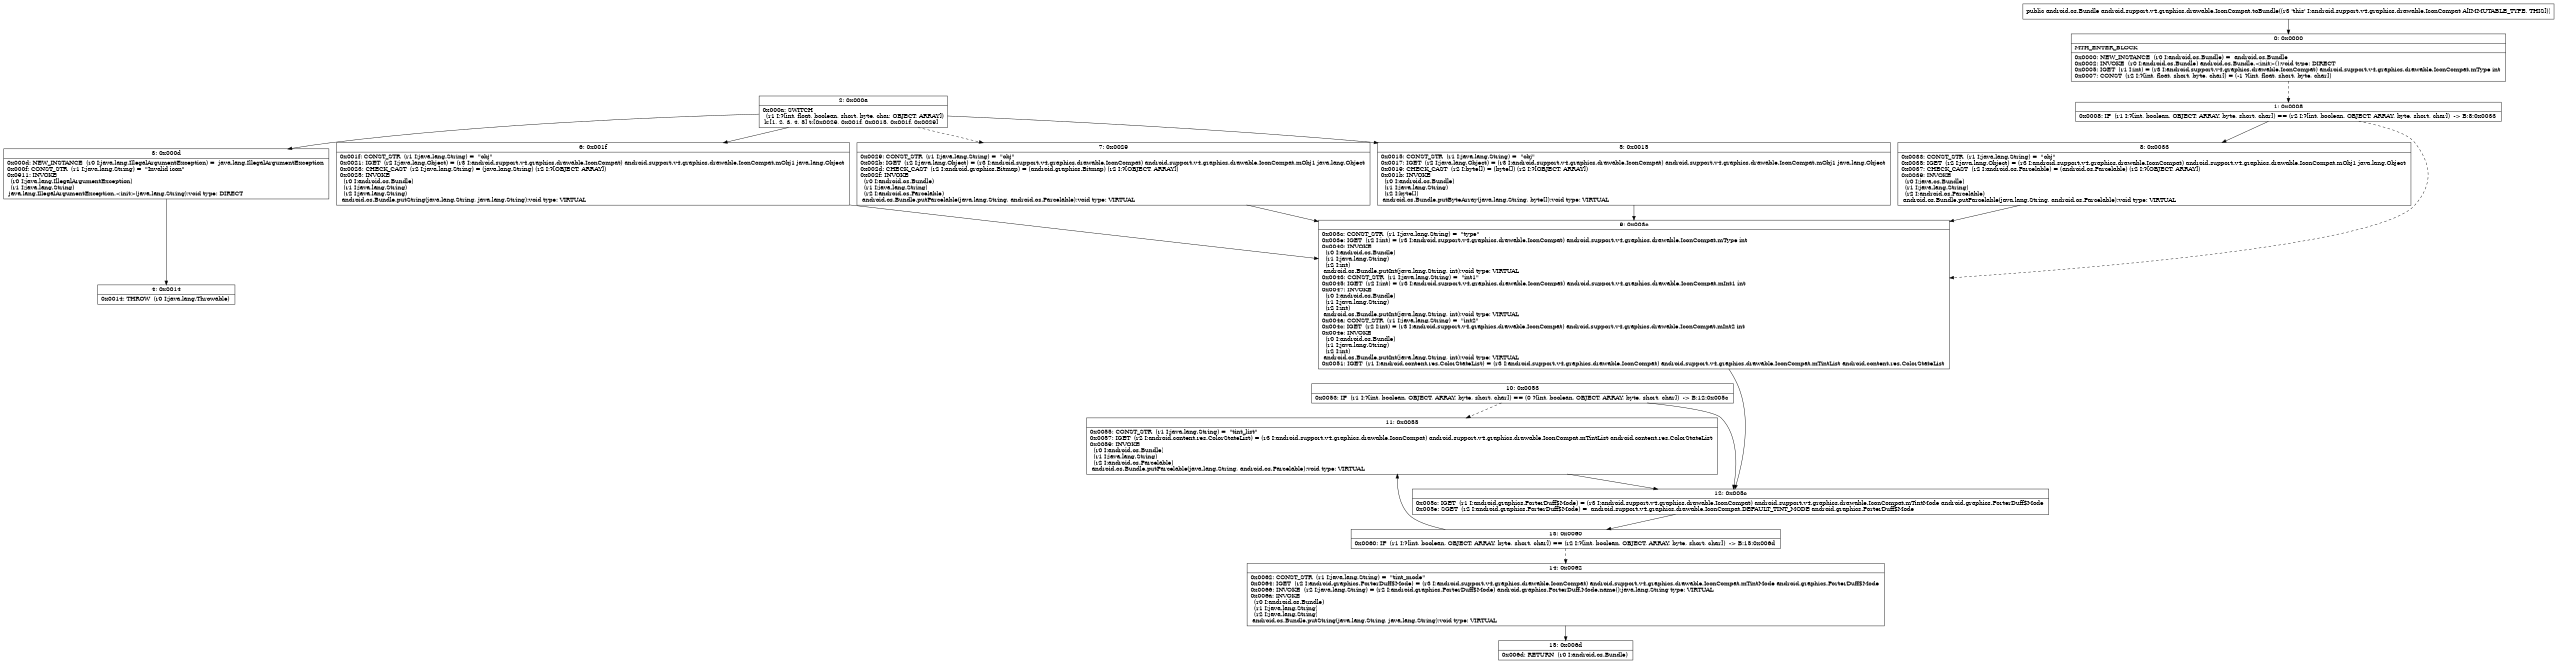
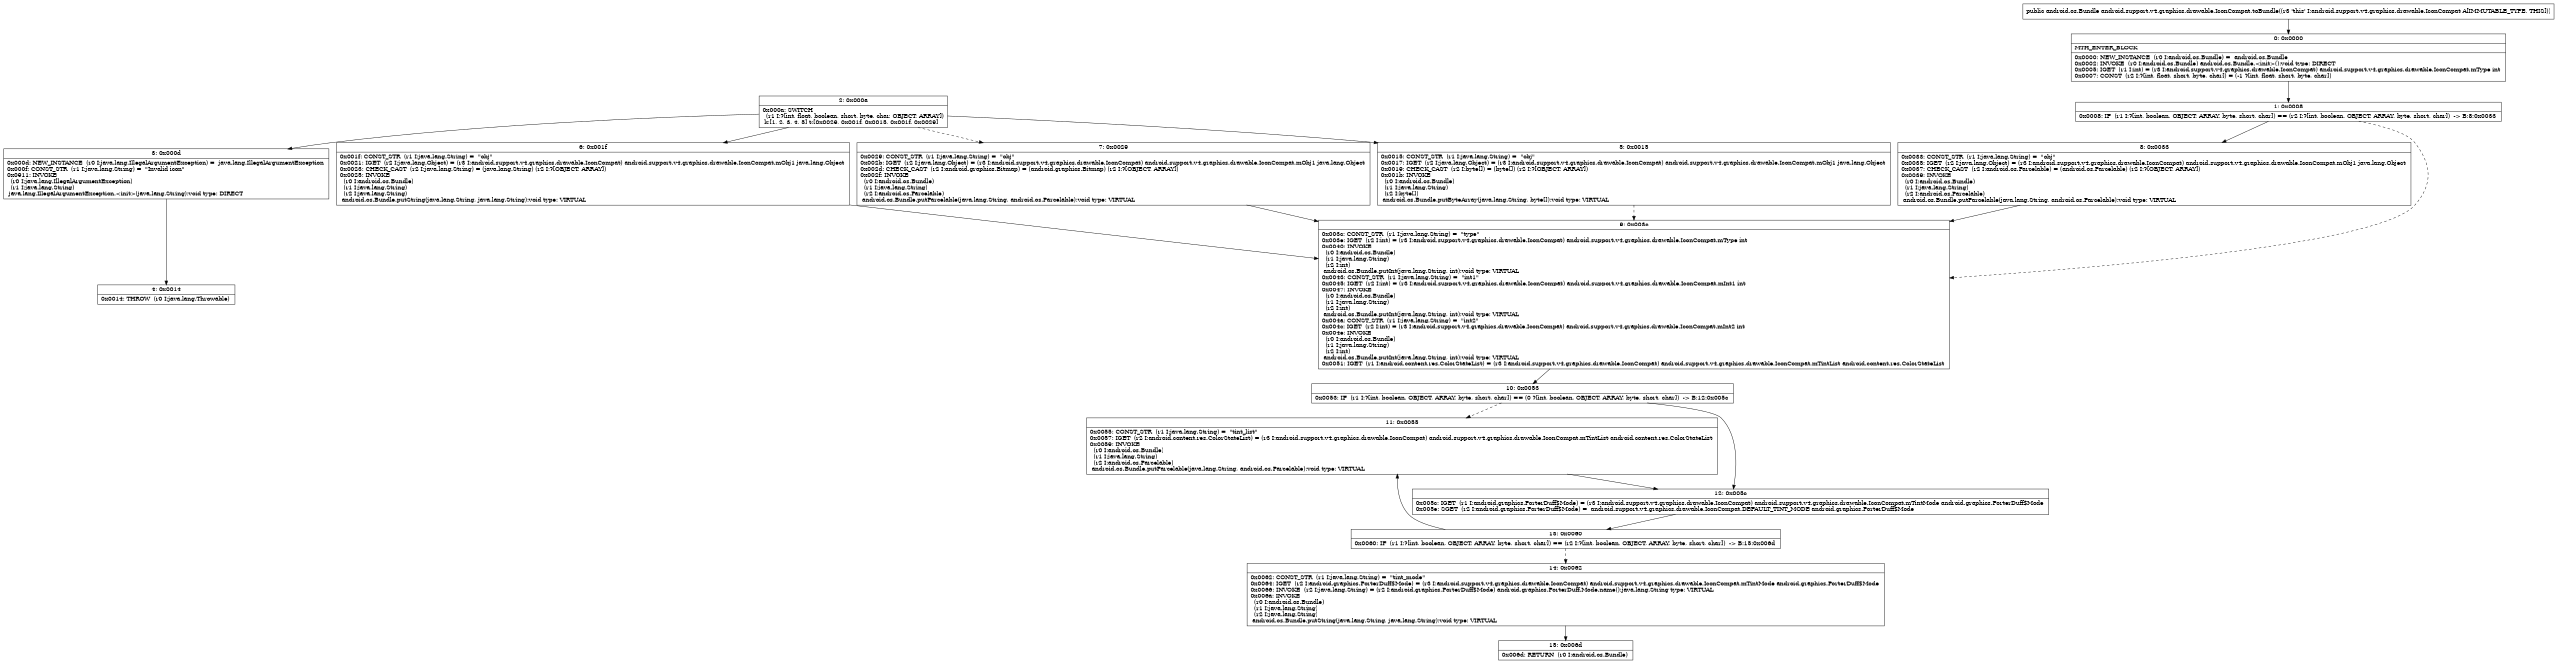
(2288, 90) -> (2288, 90)
(1933, 182) -> (1938, 182)
(1634, 211) -> (1634, 211)
(1745, 426) -> (1543, 375)
